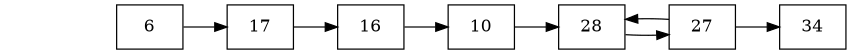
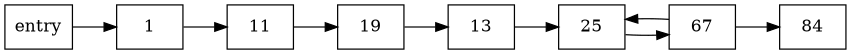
none -> (39, 27)
(150, 27) -> (150, 27)
(260, 27) -> (260, 27)
(371, 27) -> (371, 27)
(481, 27) -> (481, 27)
(592, 27) -> (592, 27)
(702, 27) -> (702, 27)
(813, 27) -> (813, 27)
